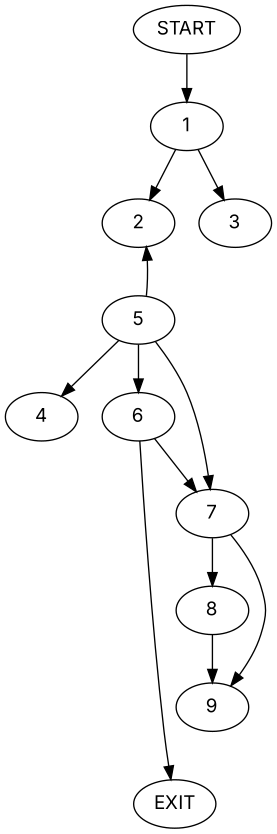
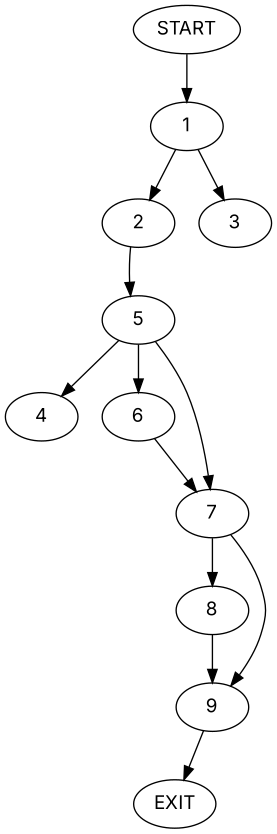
(147, 278) -> (129, 265)
(152, 604) -> (196, 749)
